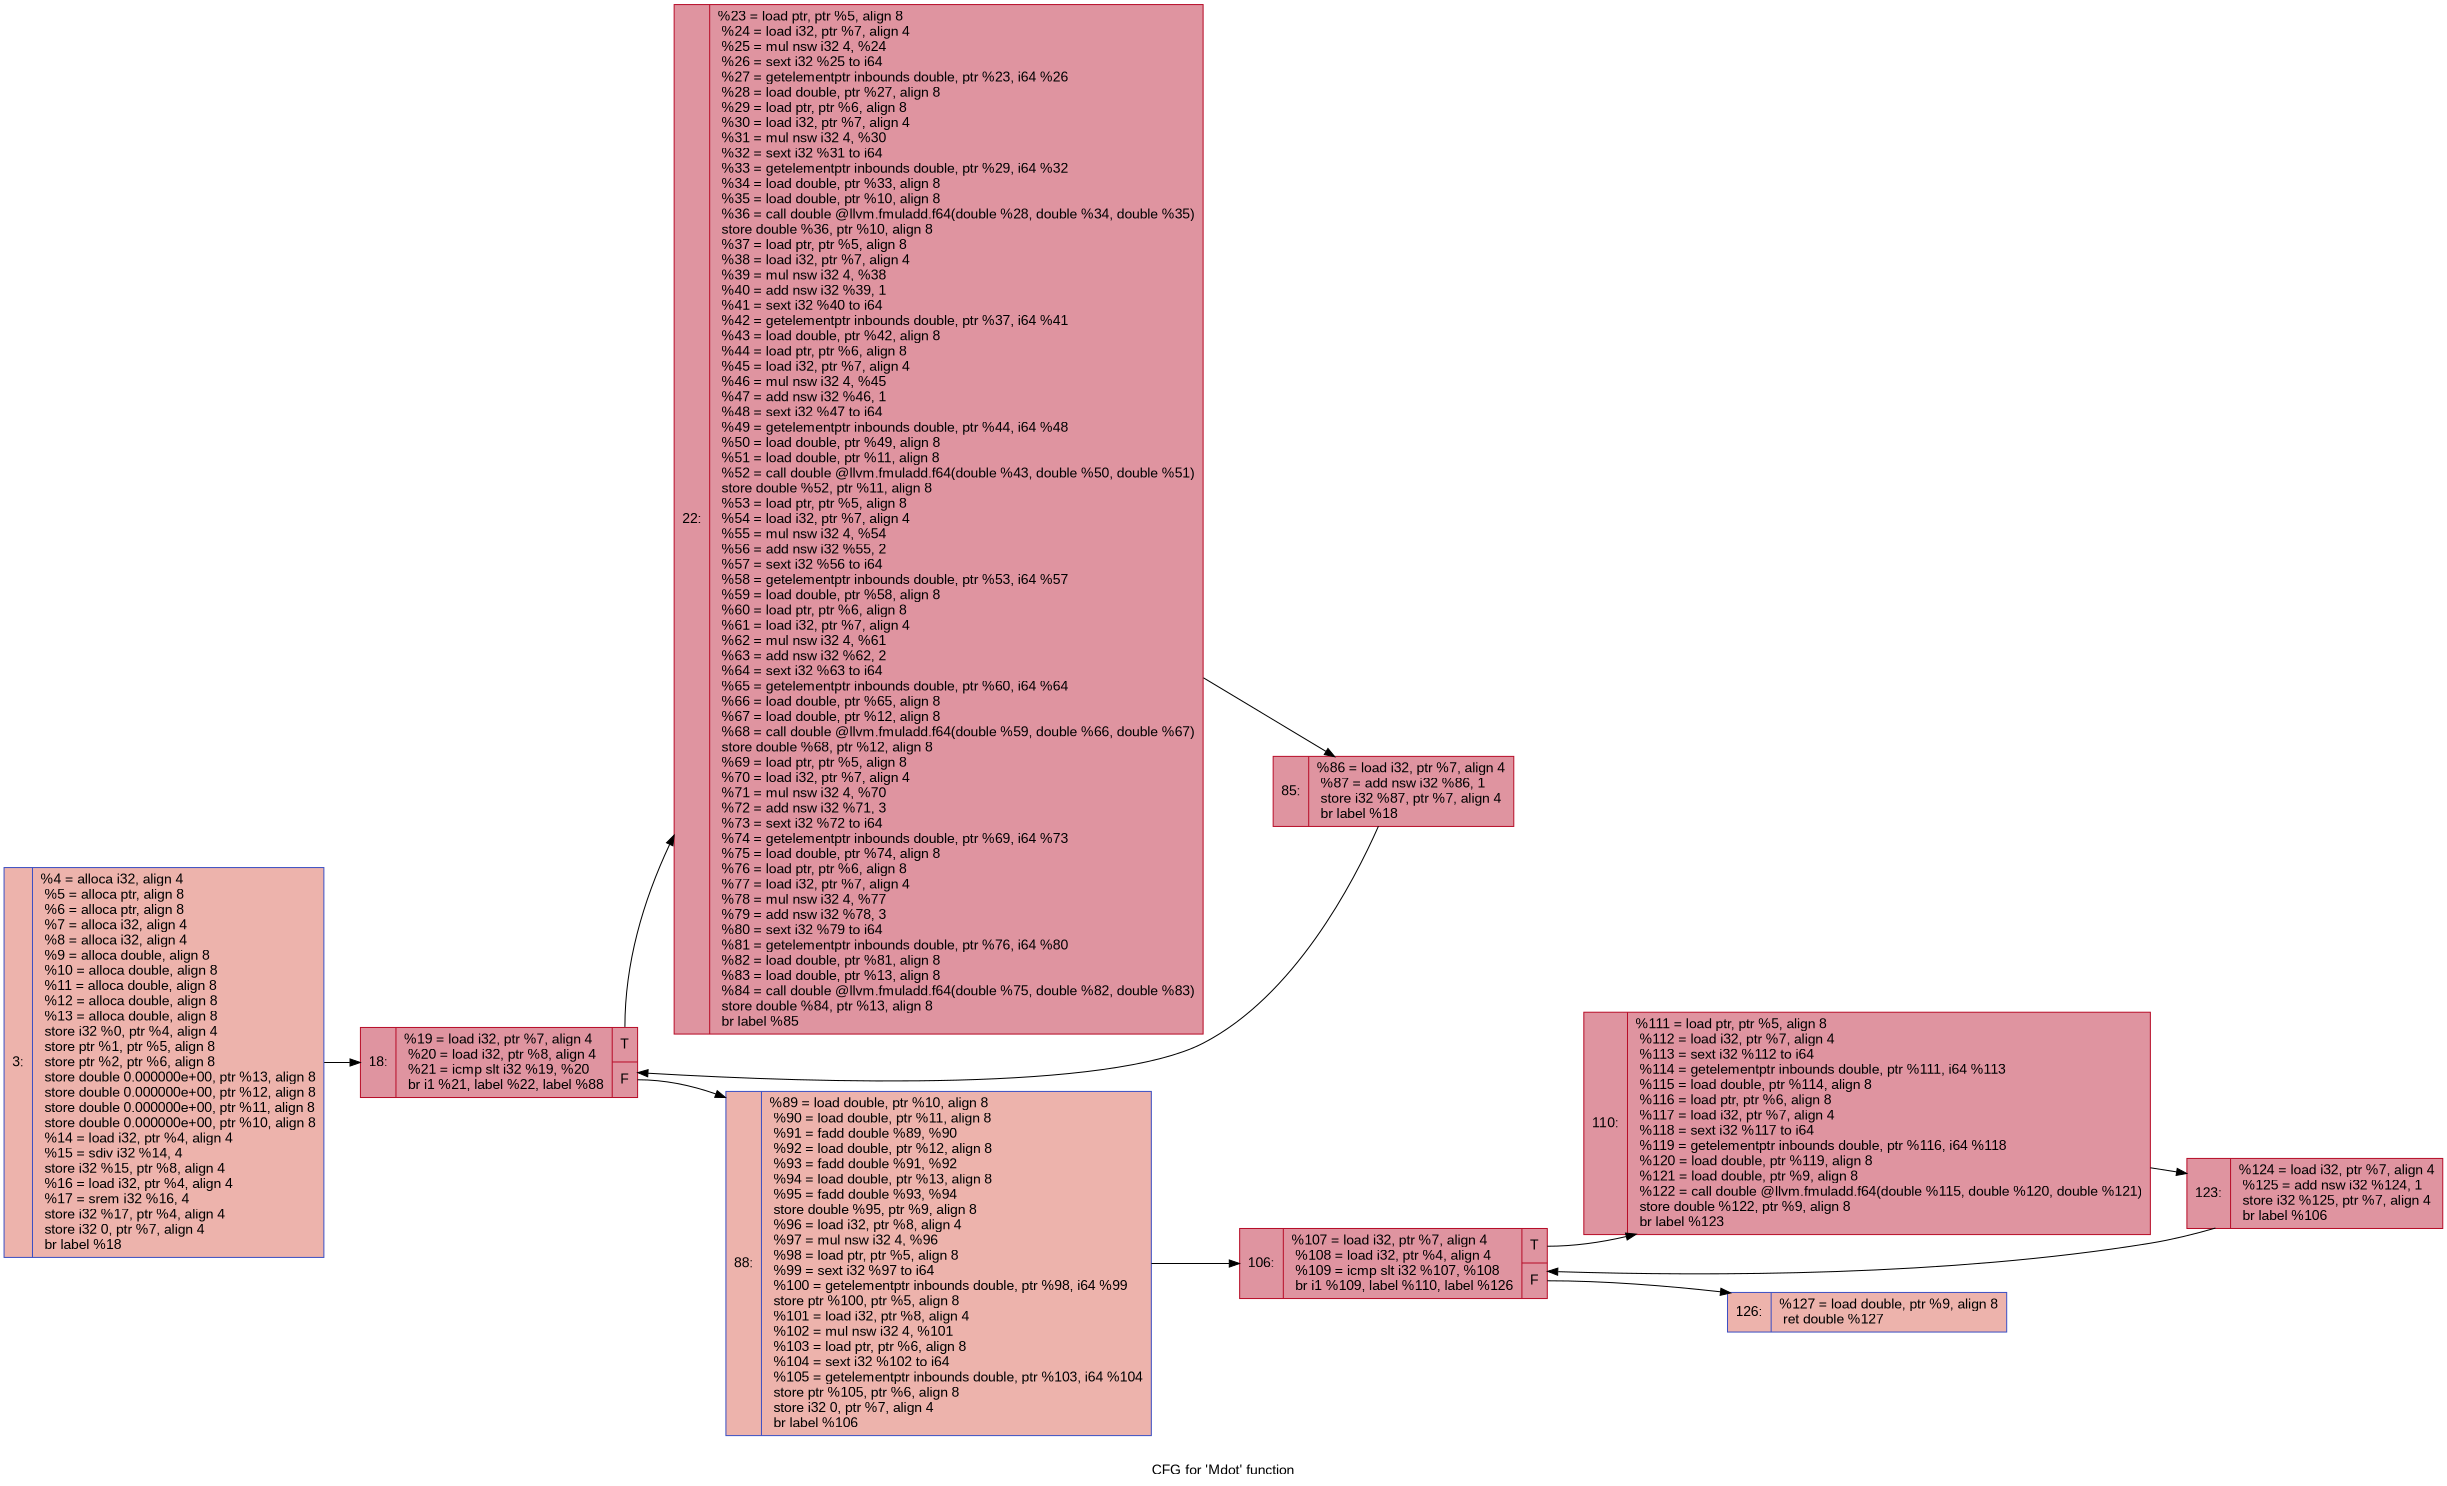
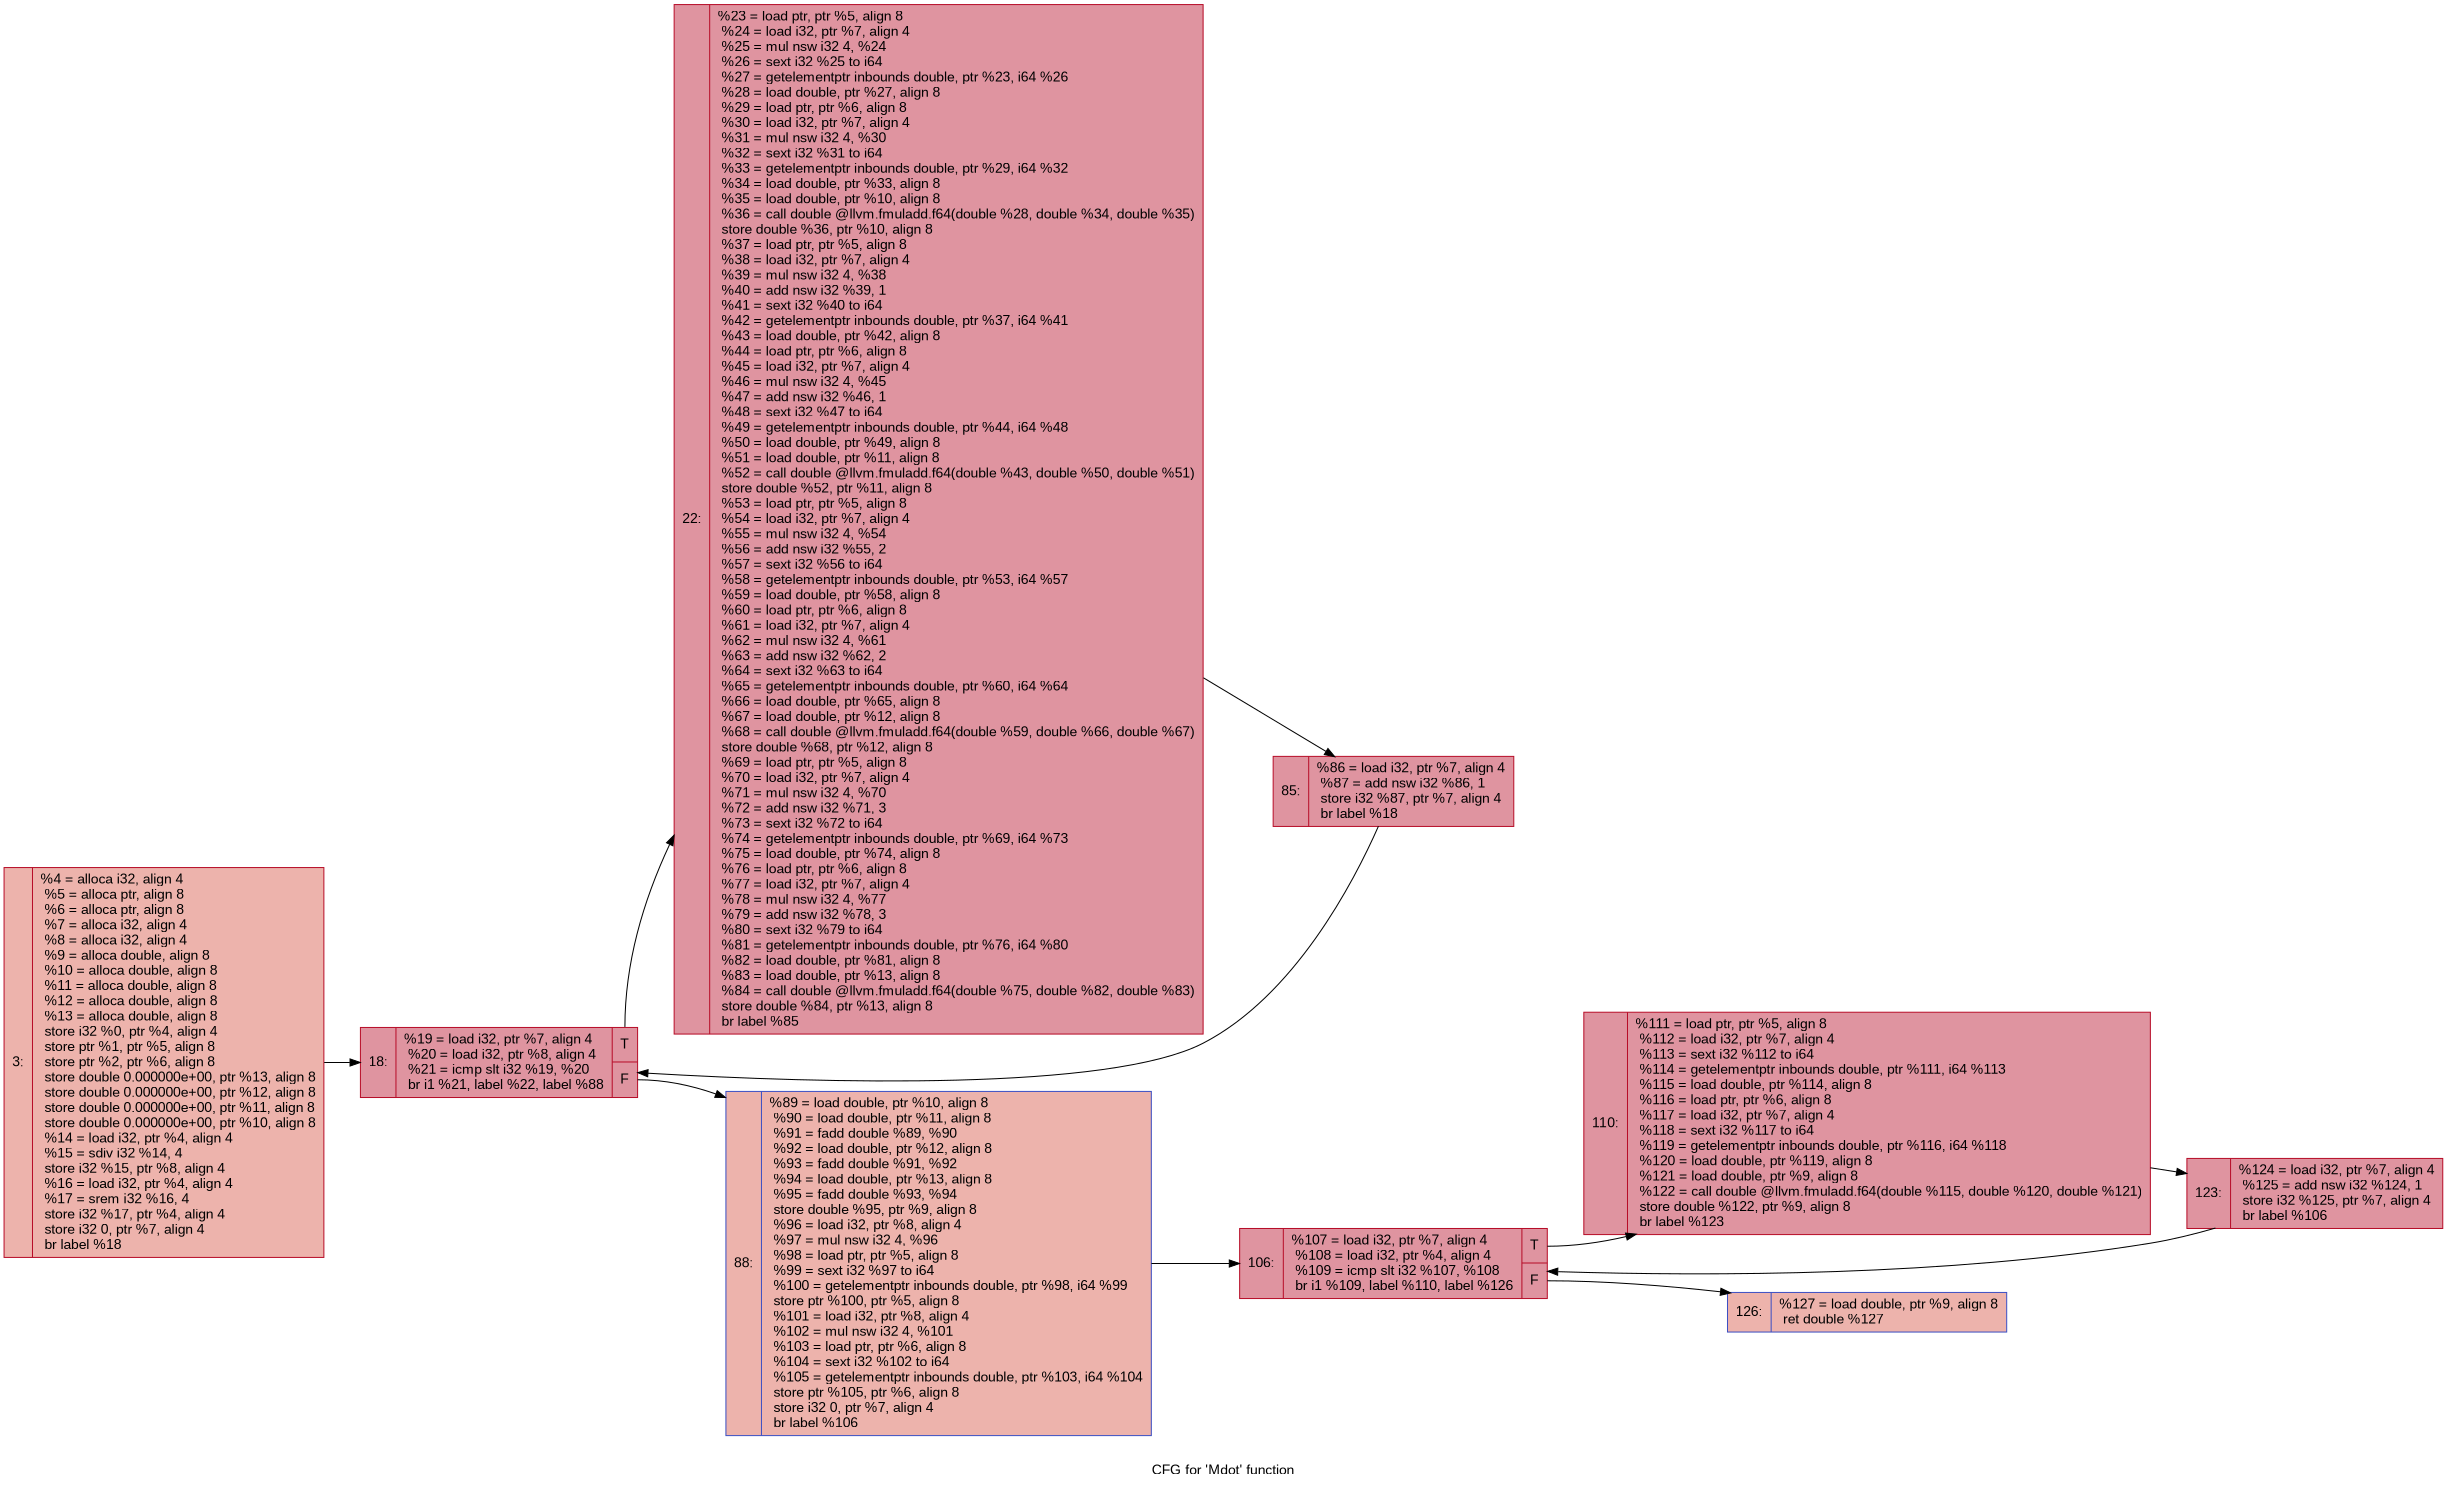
(164, 1062) -> (164, 1062)
